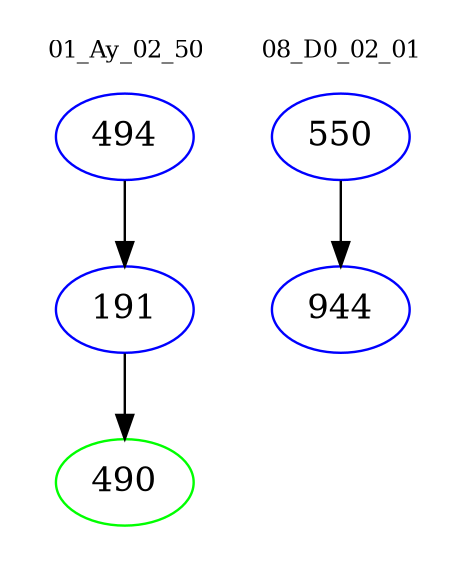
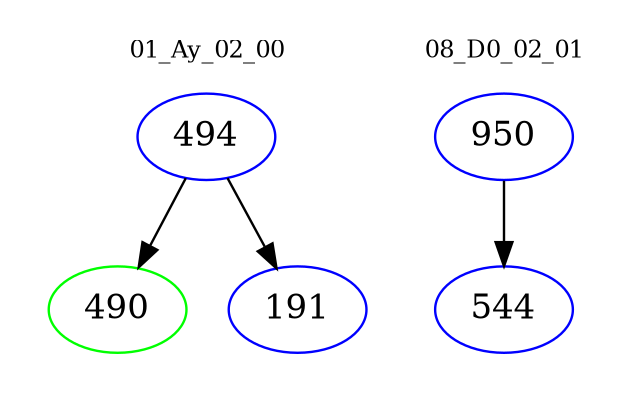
(126, 52) -> (208, 52)
(341, 137) -> (504, 137)
(341, 310) -> (504, 310)
(125, 384) -> (168, 212)
